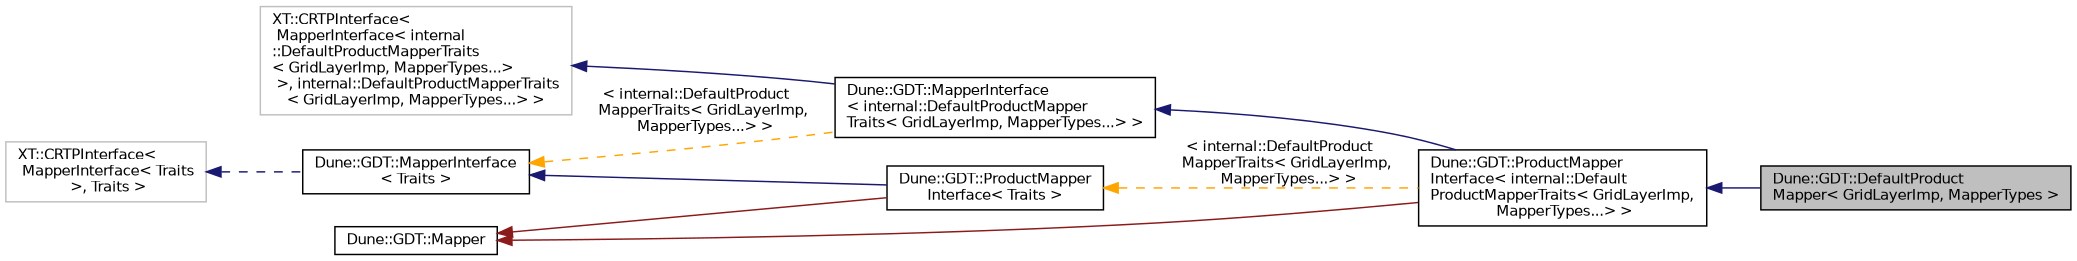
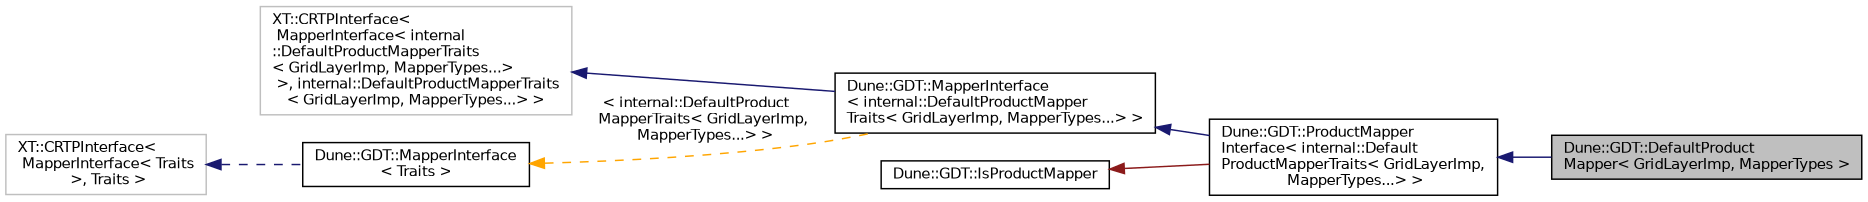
(995, 188) -> none
(416, 241) -> (995, 175)
